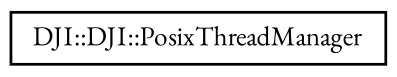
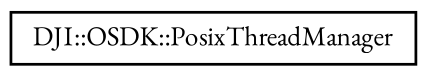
(198, 38) -> (213, 38)
